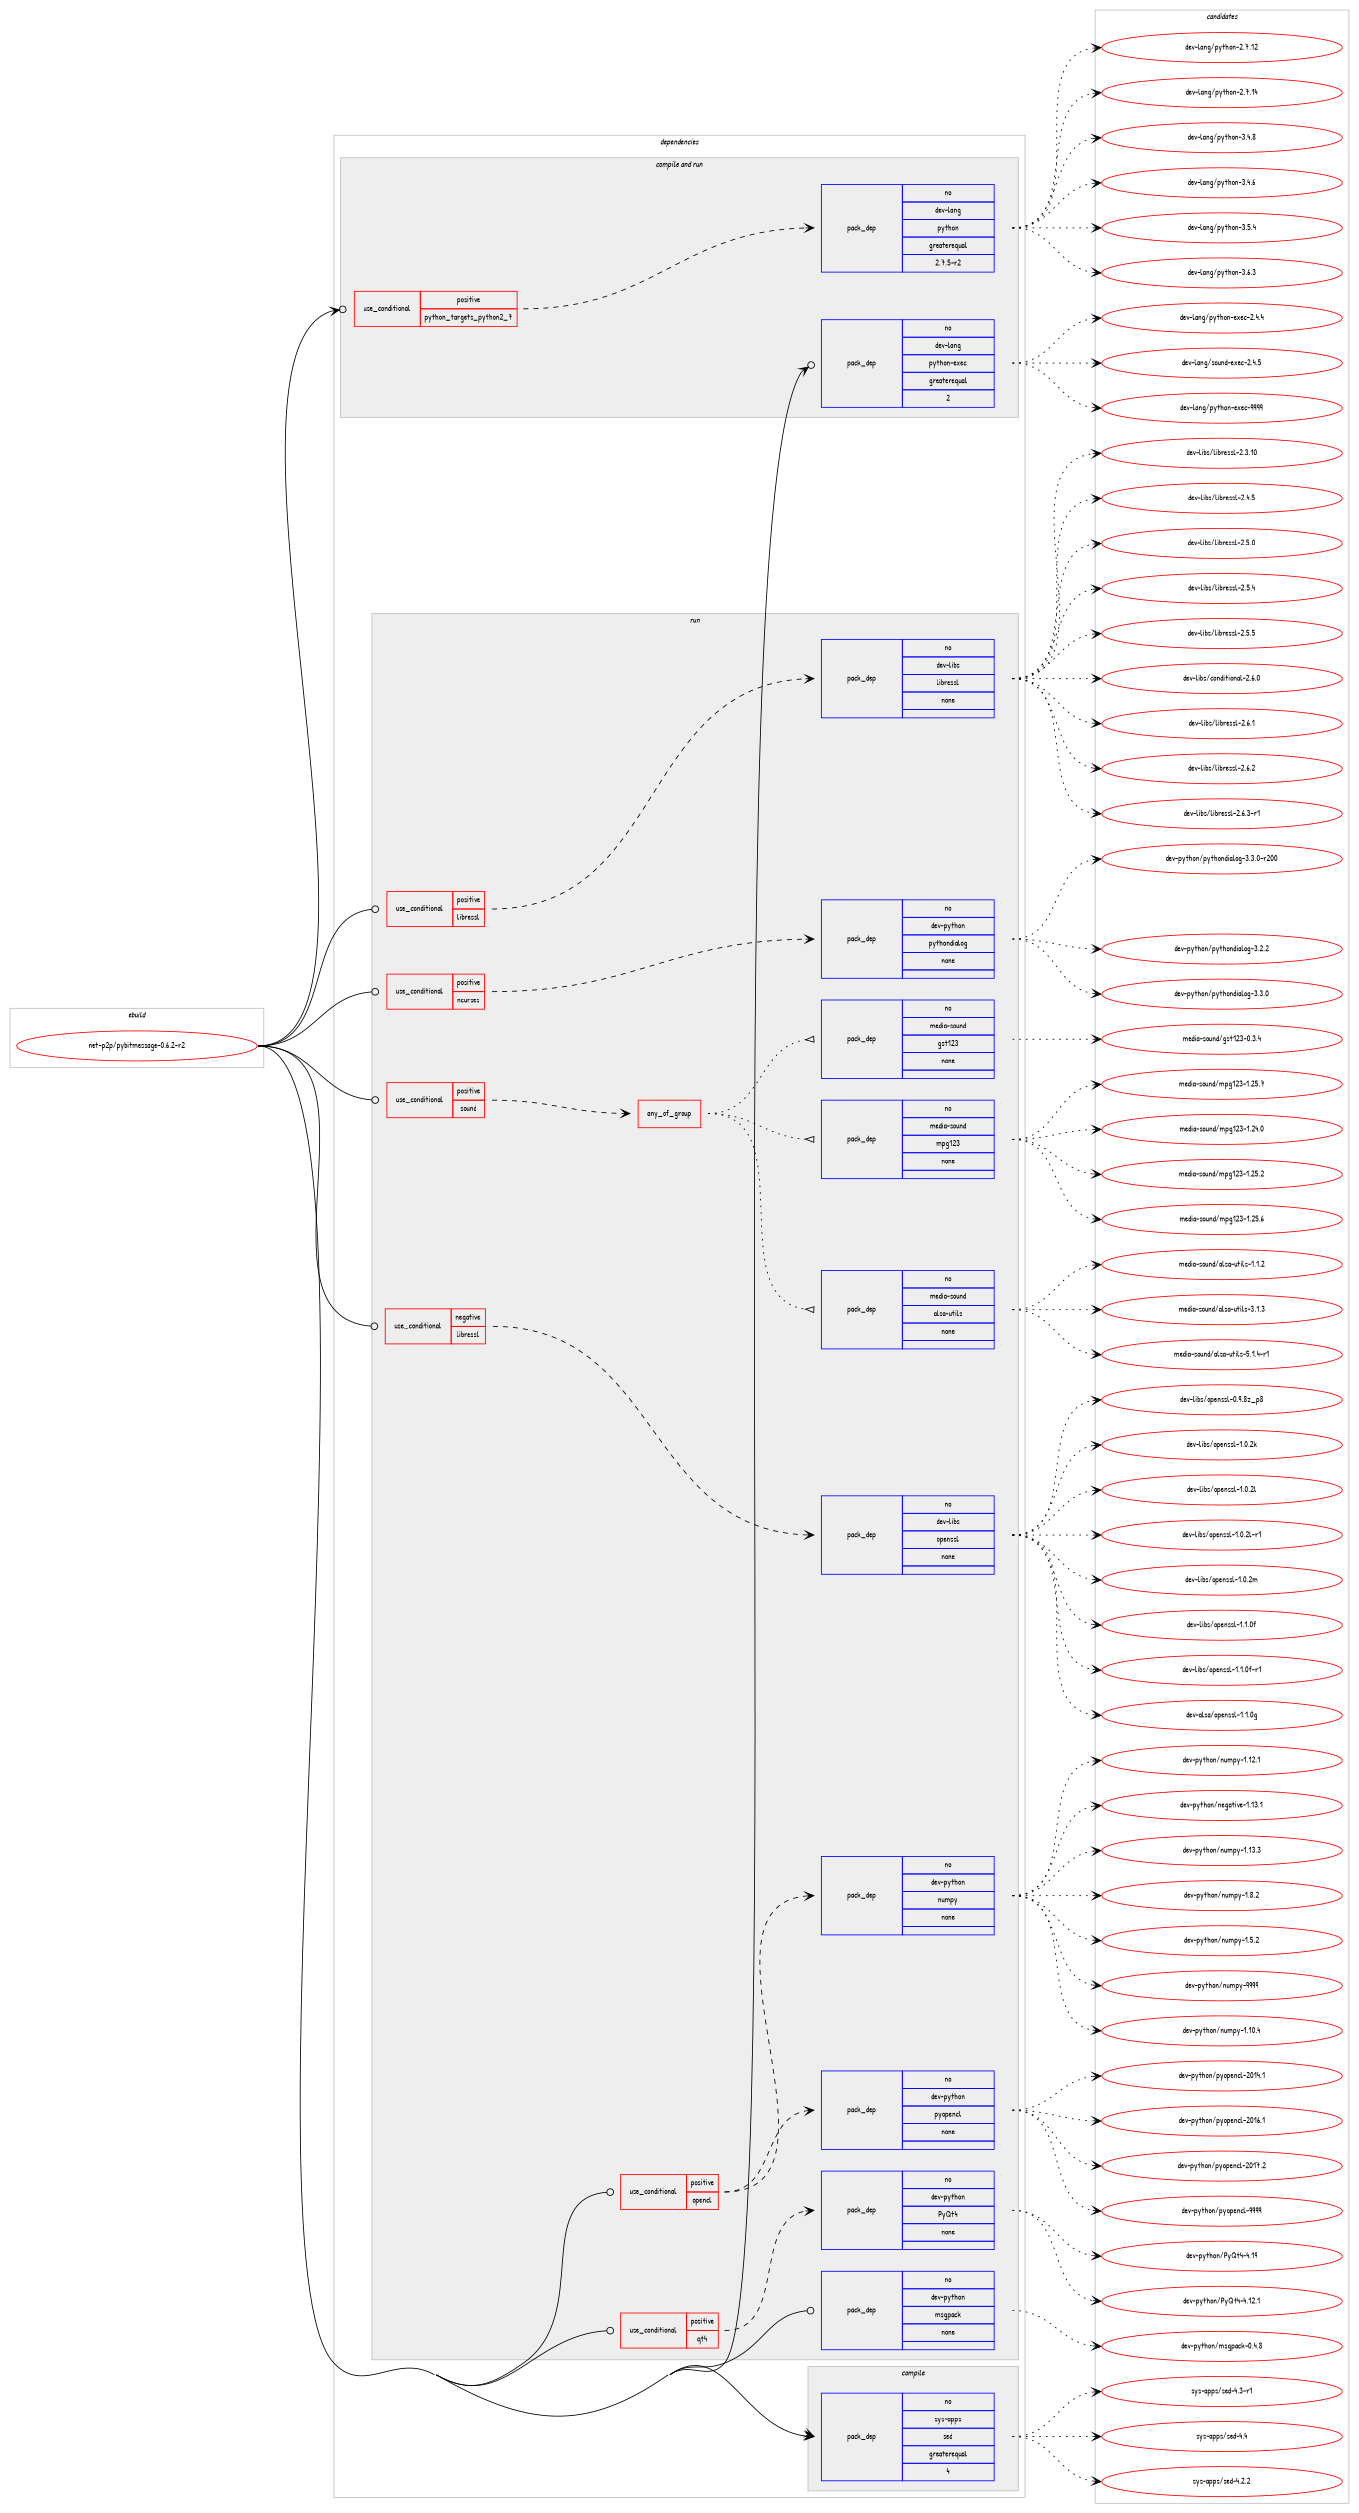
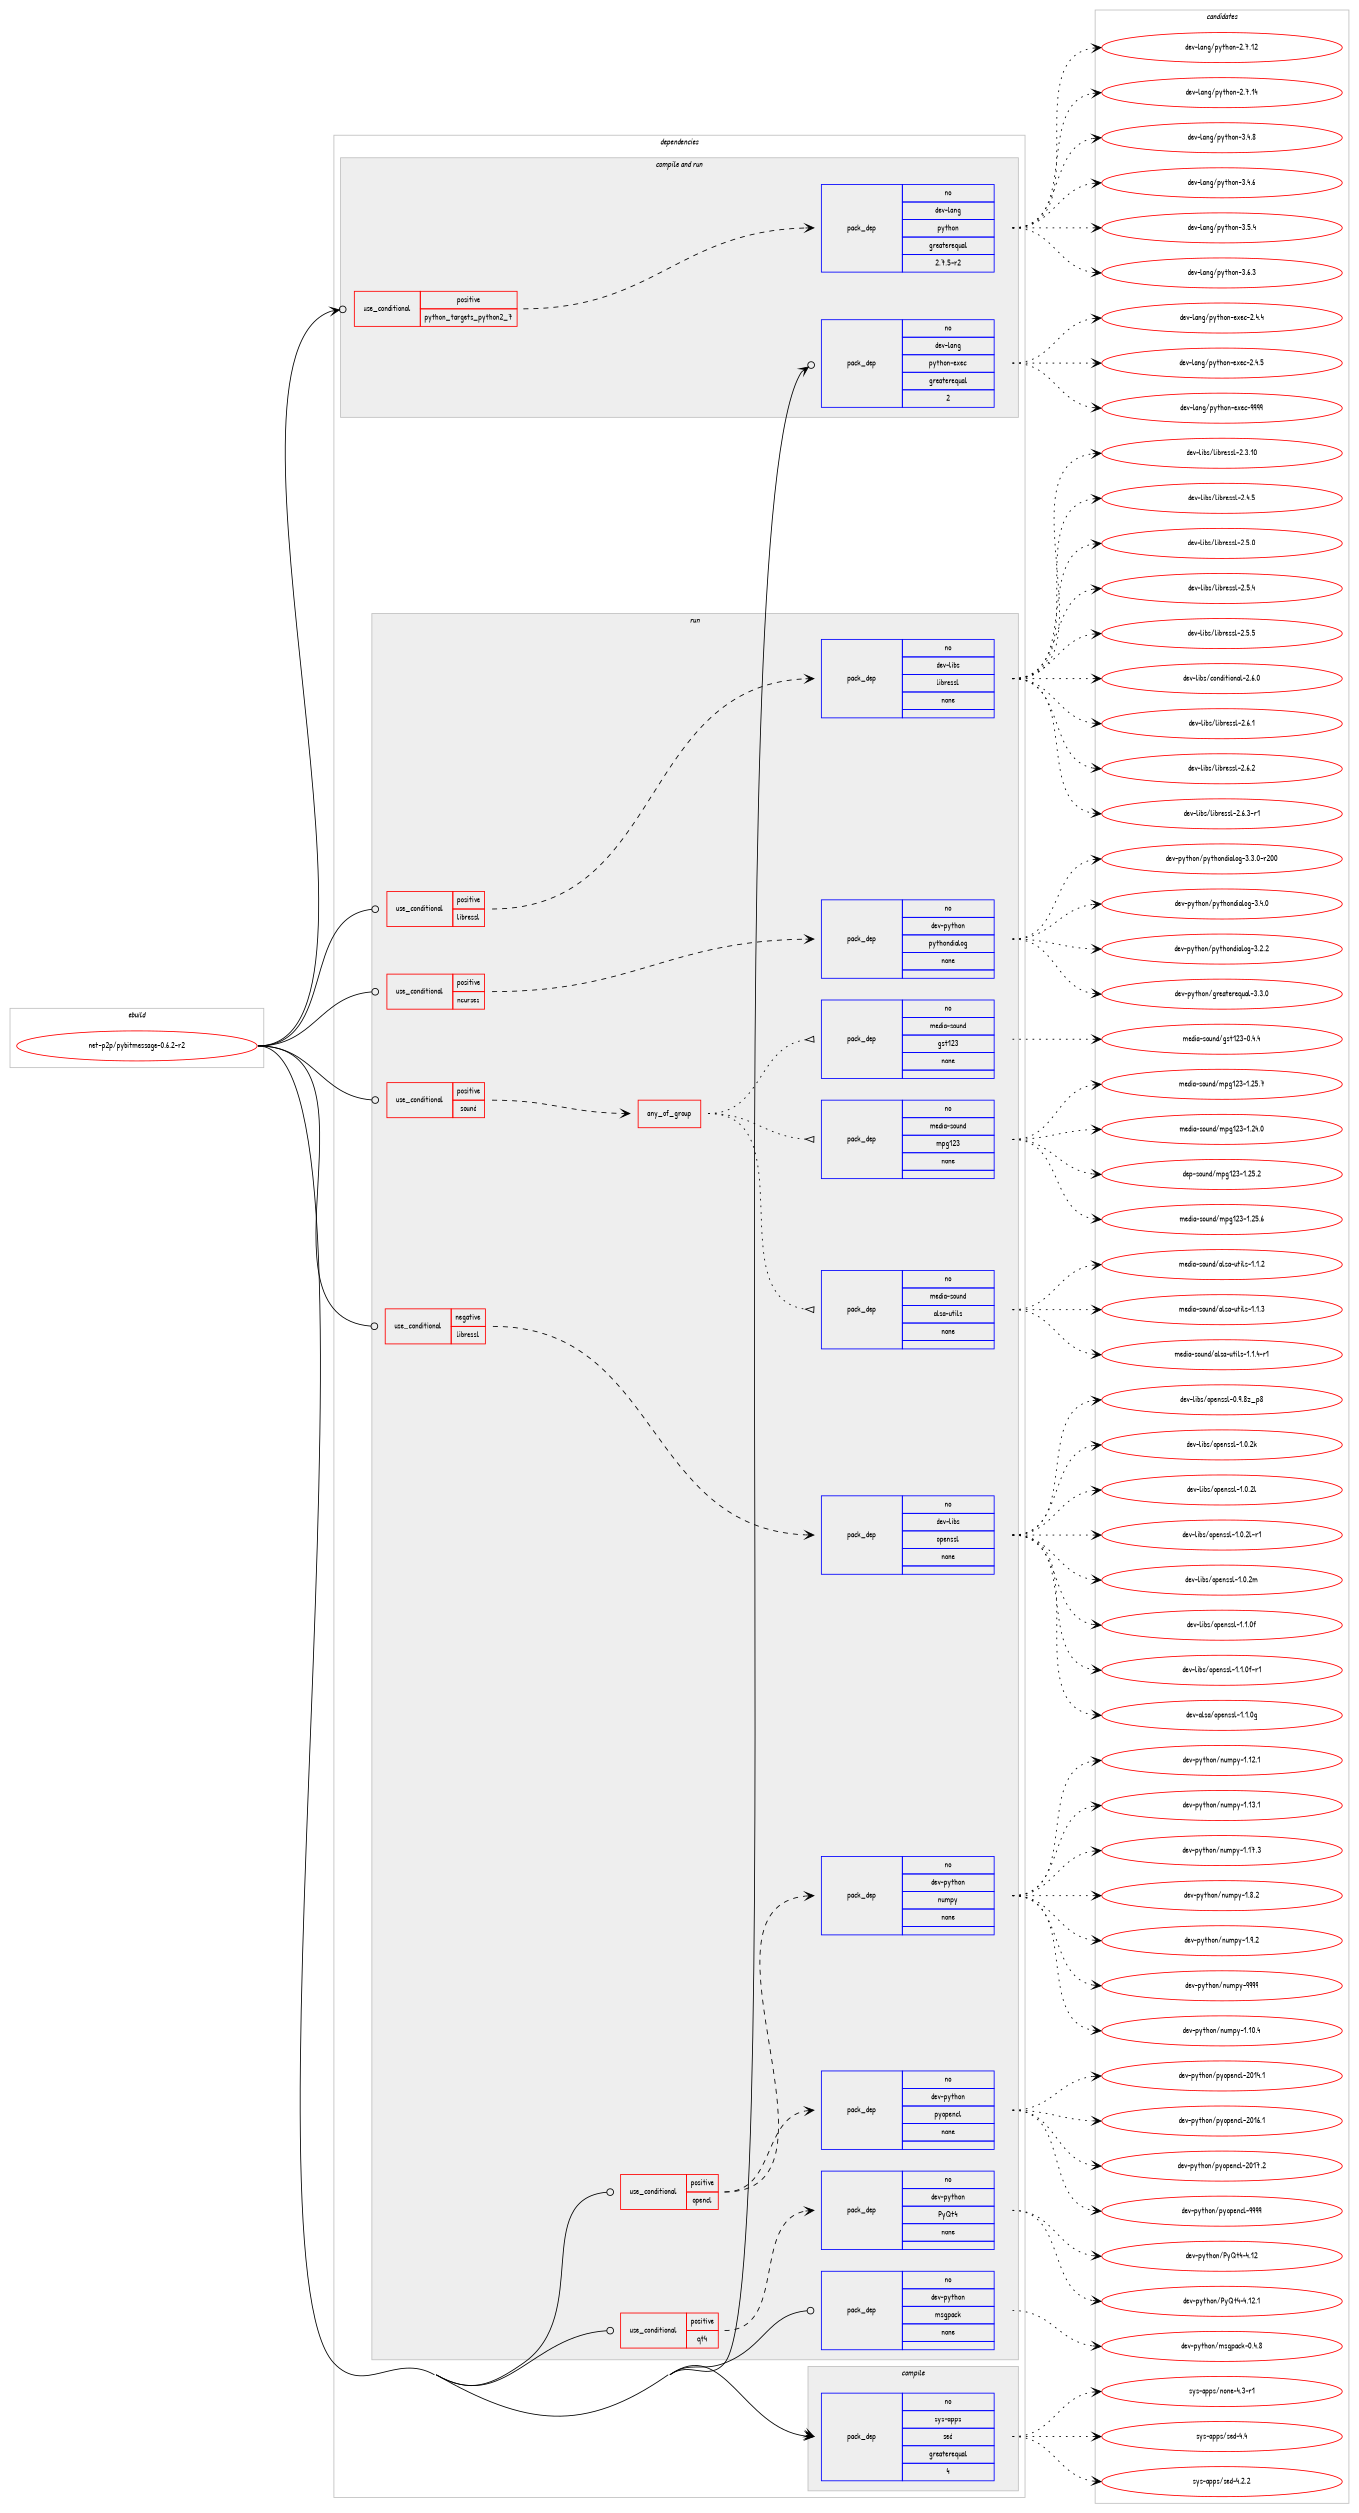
(1222, 363) -> (1222, 363)
none -> (1222, 904)
(1222, 994) -> (1222, 994)
(1222, 1039) -> (1222, 1039)
(1222, 1174) -> (1222, 1174)
(1222, 1310) -> (1222, 1310)
(1222, 1355) -> (1222, 1355)
(1222, 1806) -> (1222, 1806)
(1222, 1851) -> (1222, 1851)
(1222, 1941) -> (1222, 1941)
(1222, 2256) -> (1222, 2256)
(1222, 2391) -> (1222, 2391)
